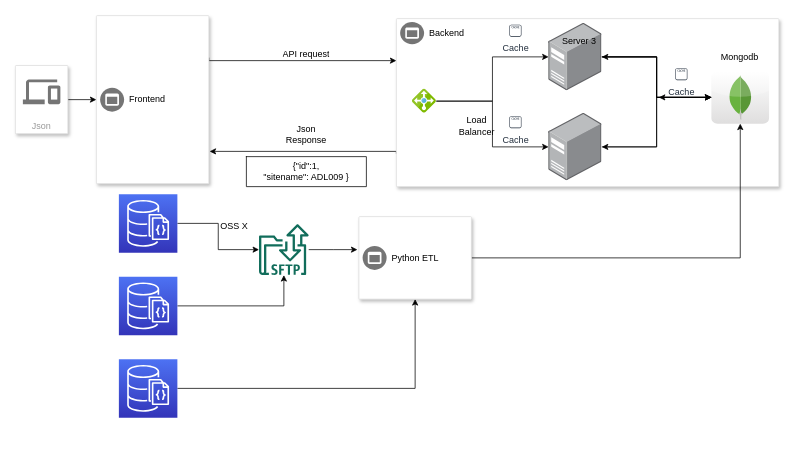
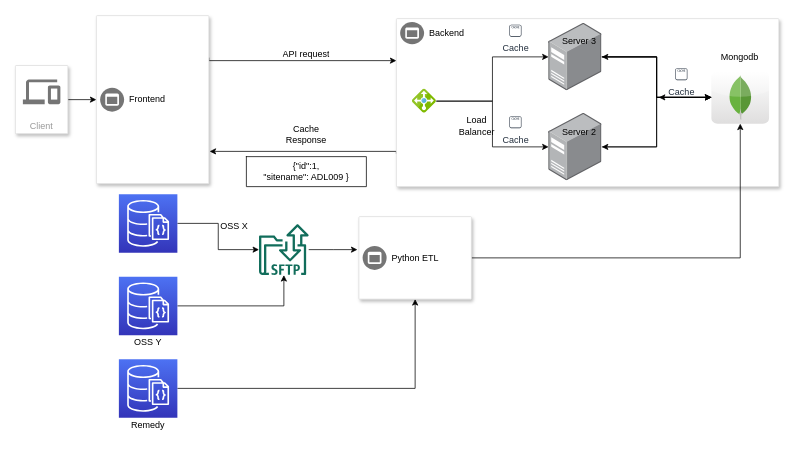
(42, 125) -> (42, 125)
none -> (579, 132)
(306, 134) -> (306, 134)
none -> (148, 342)
none -> (148, 425)
